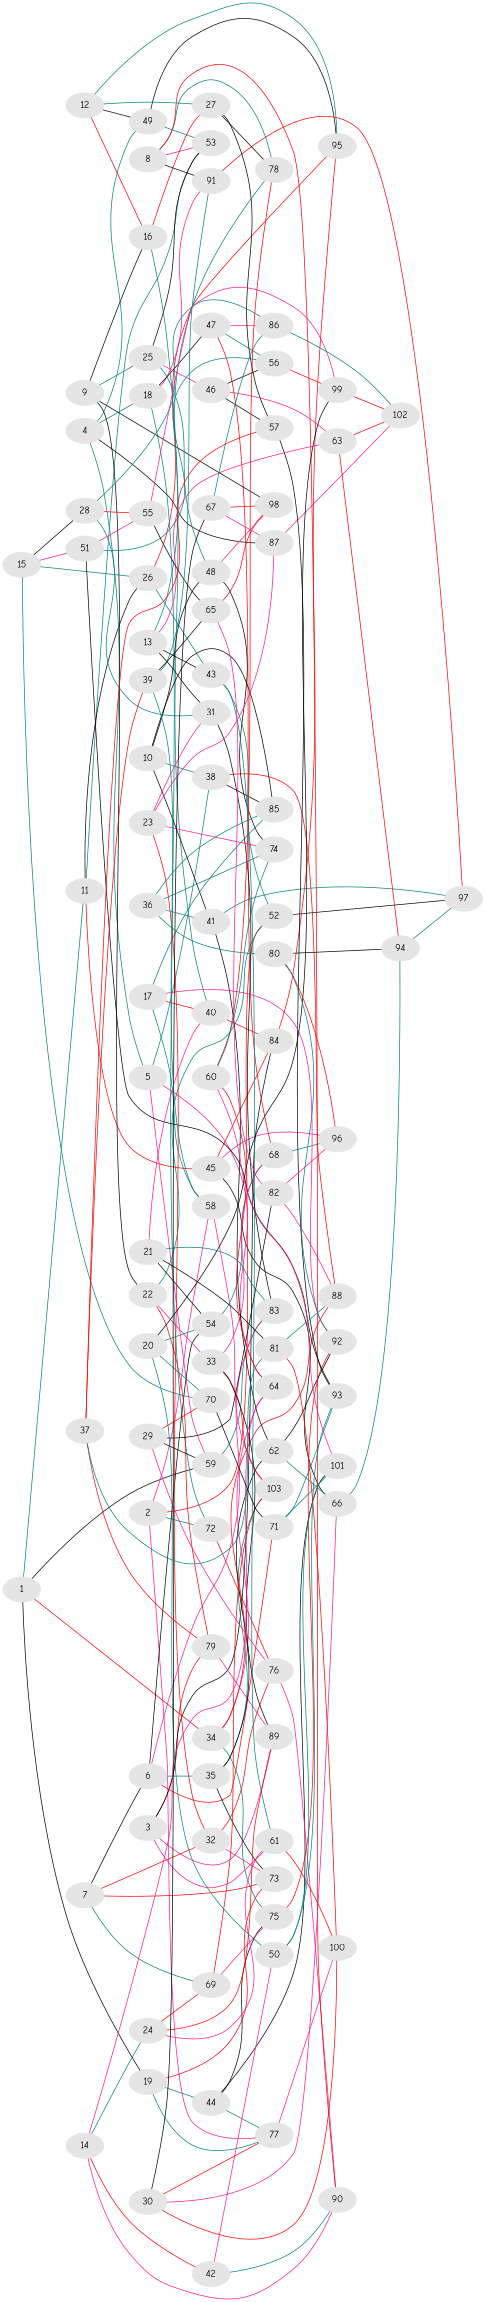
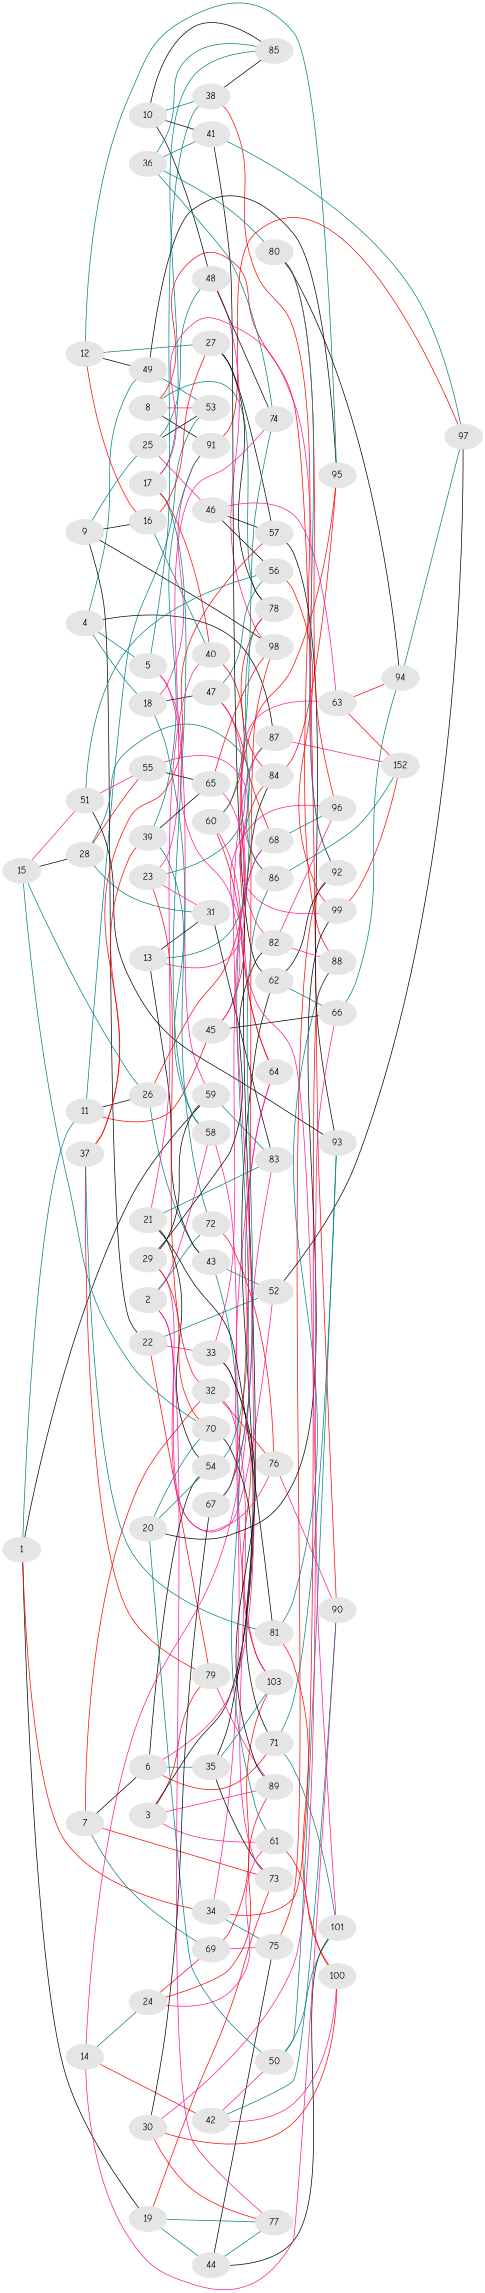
(400, 415) -> (400, 766)
(255, 679) -> (233, 836)
(247, 1240) -> (213, 1532)
(303, 2050) -> (318, 2068)
